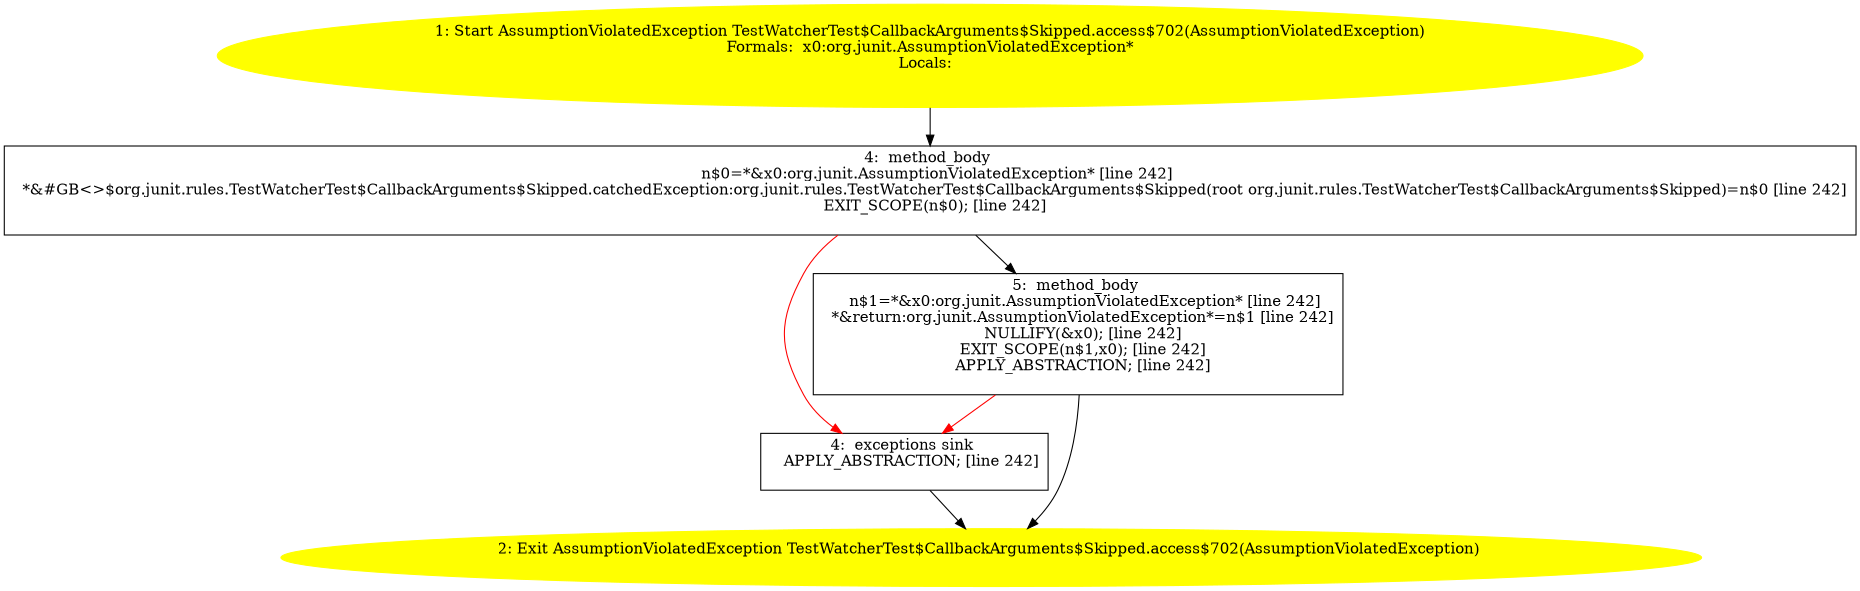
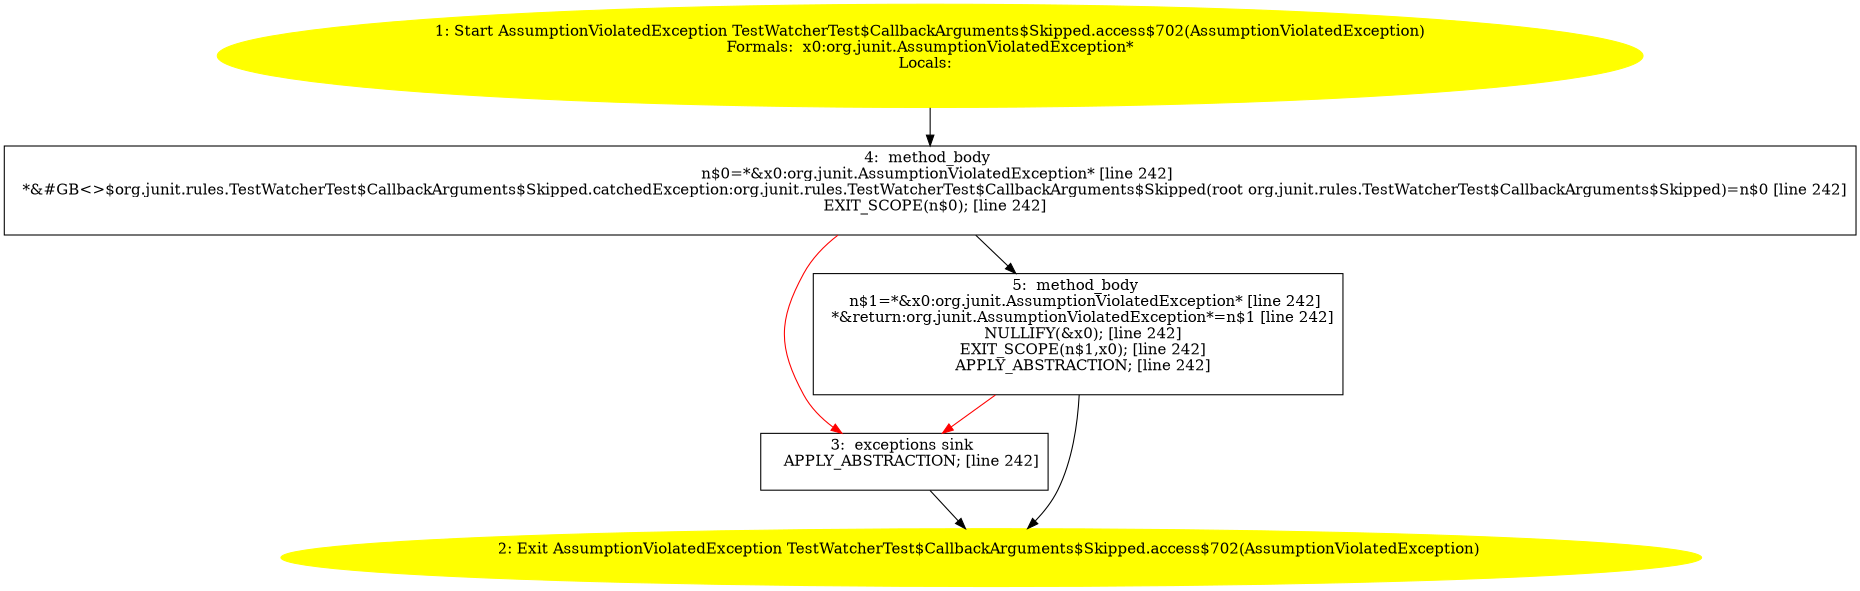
(904, 462) -> (904, 462)
